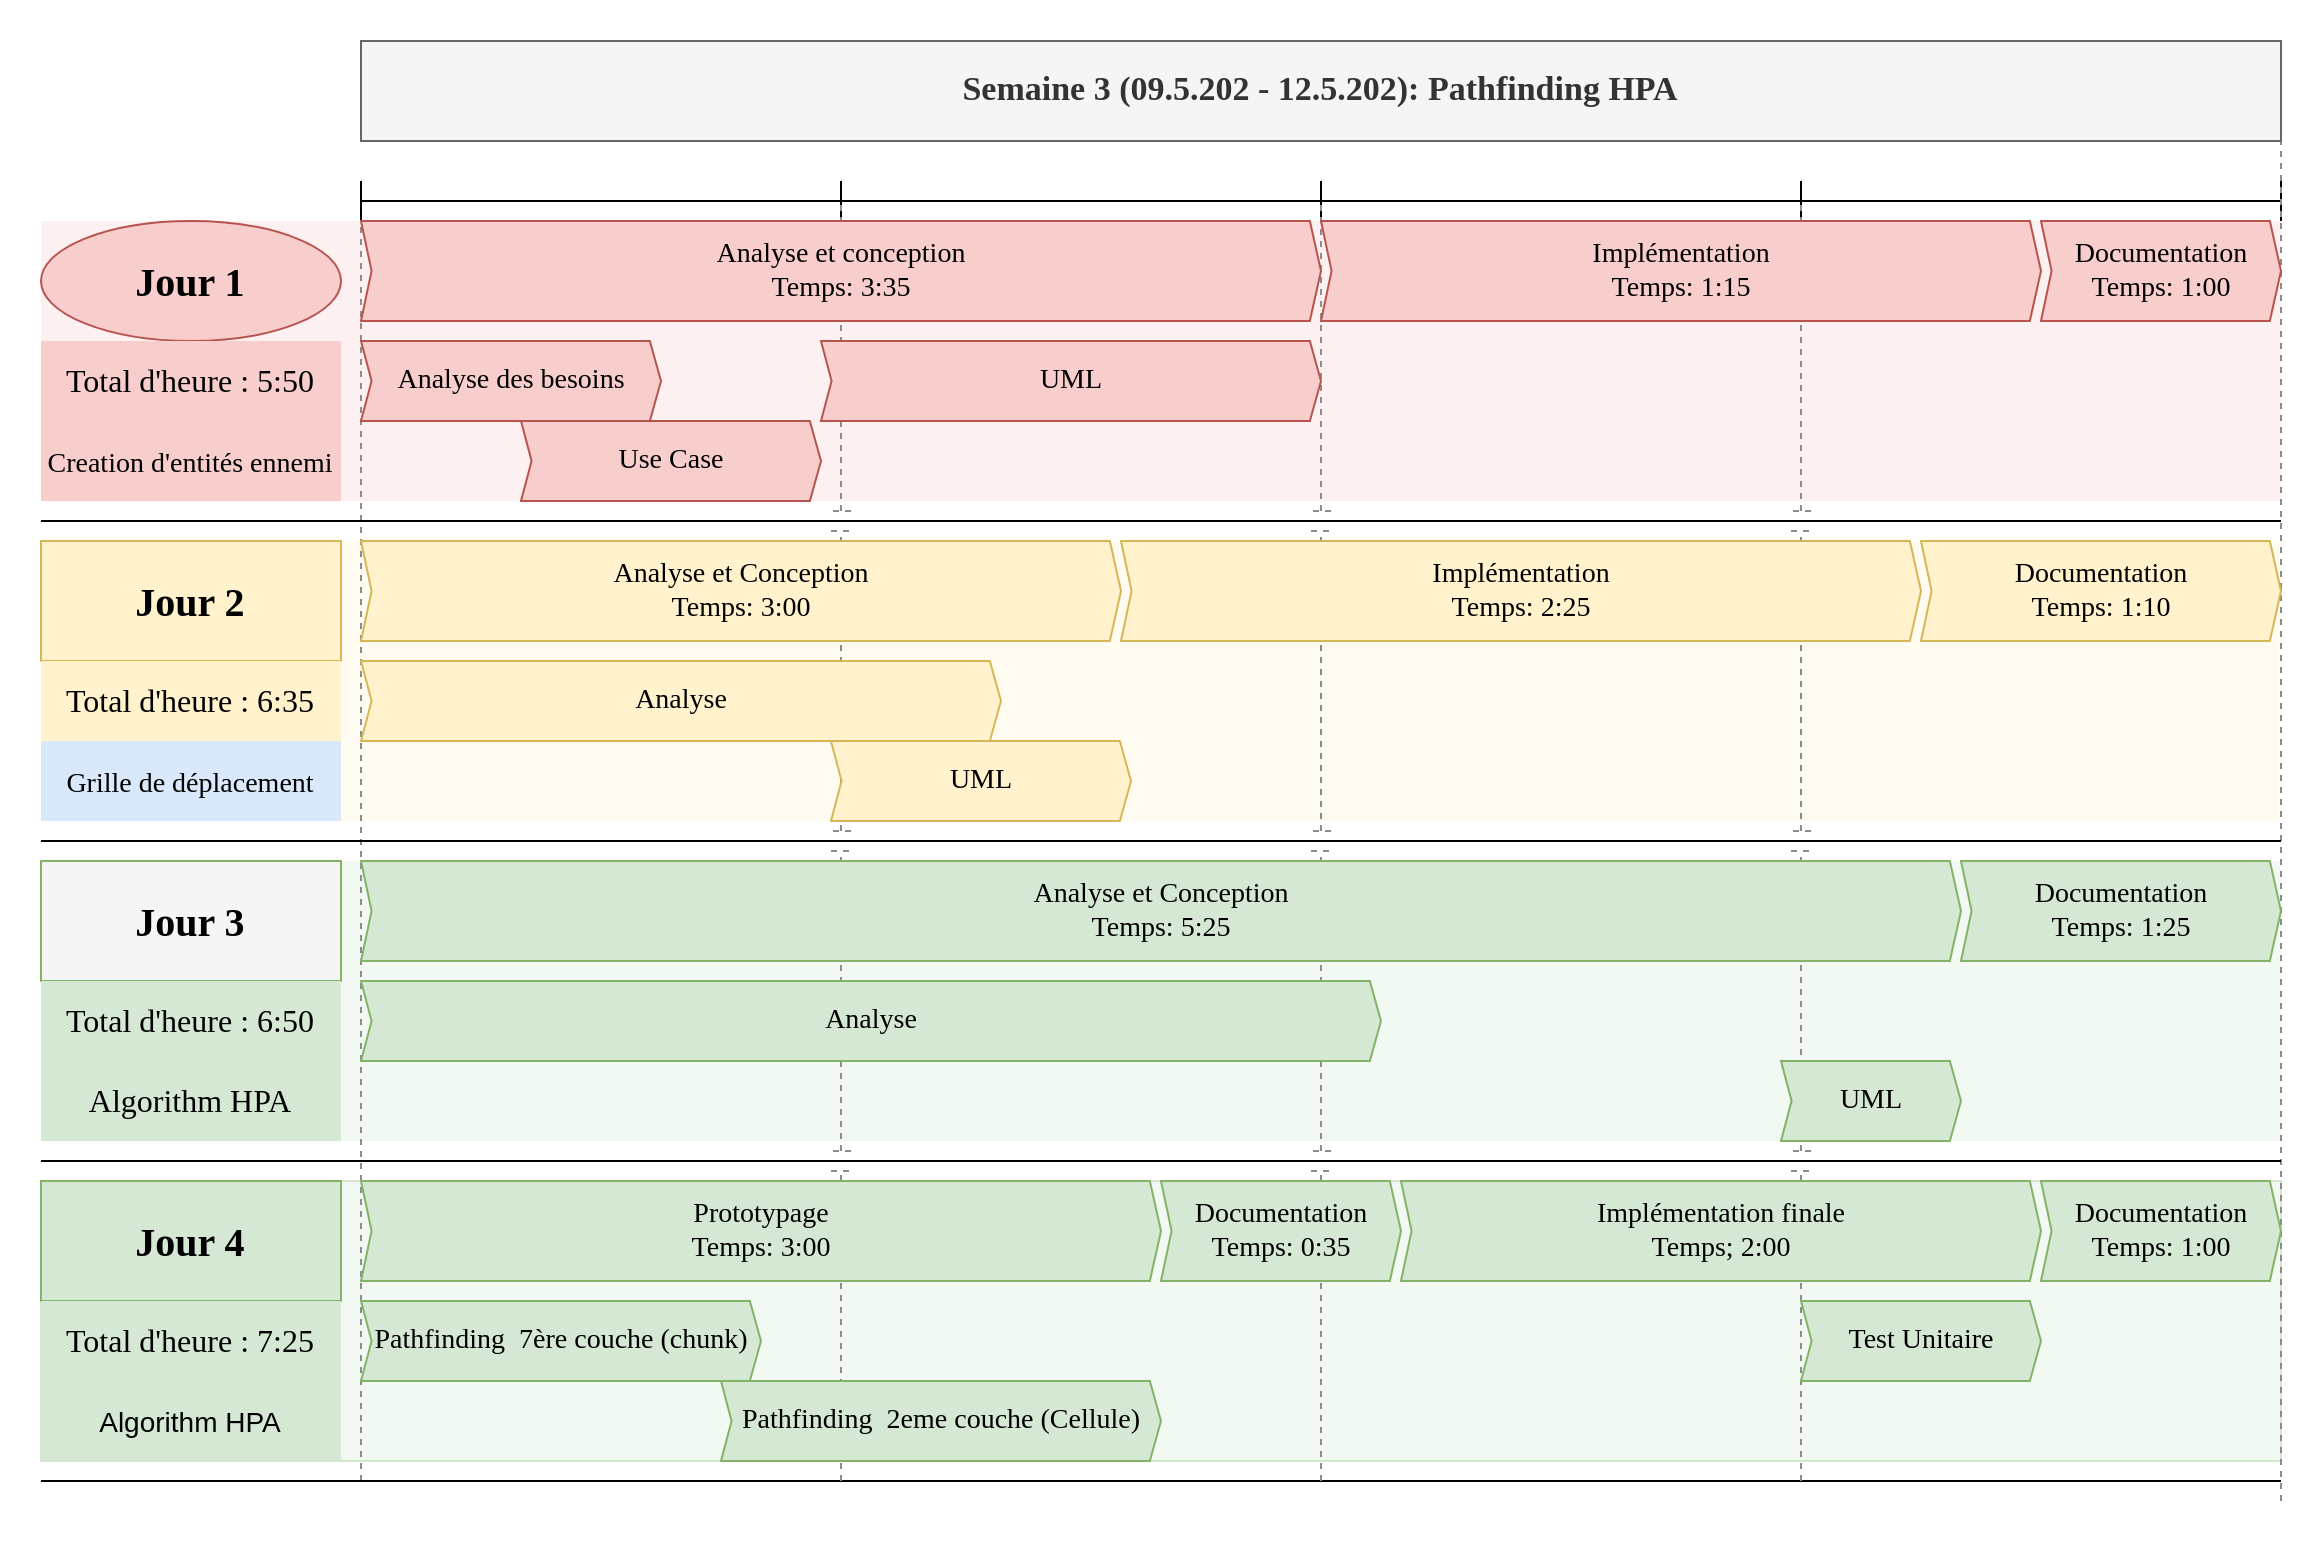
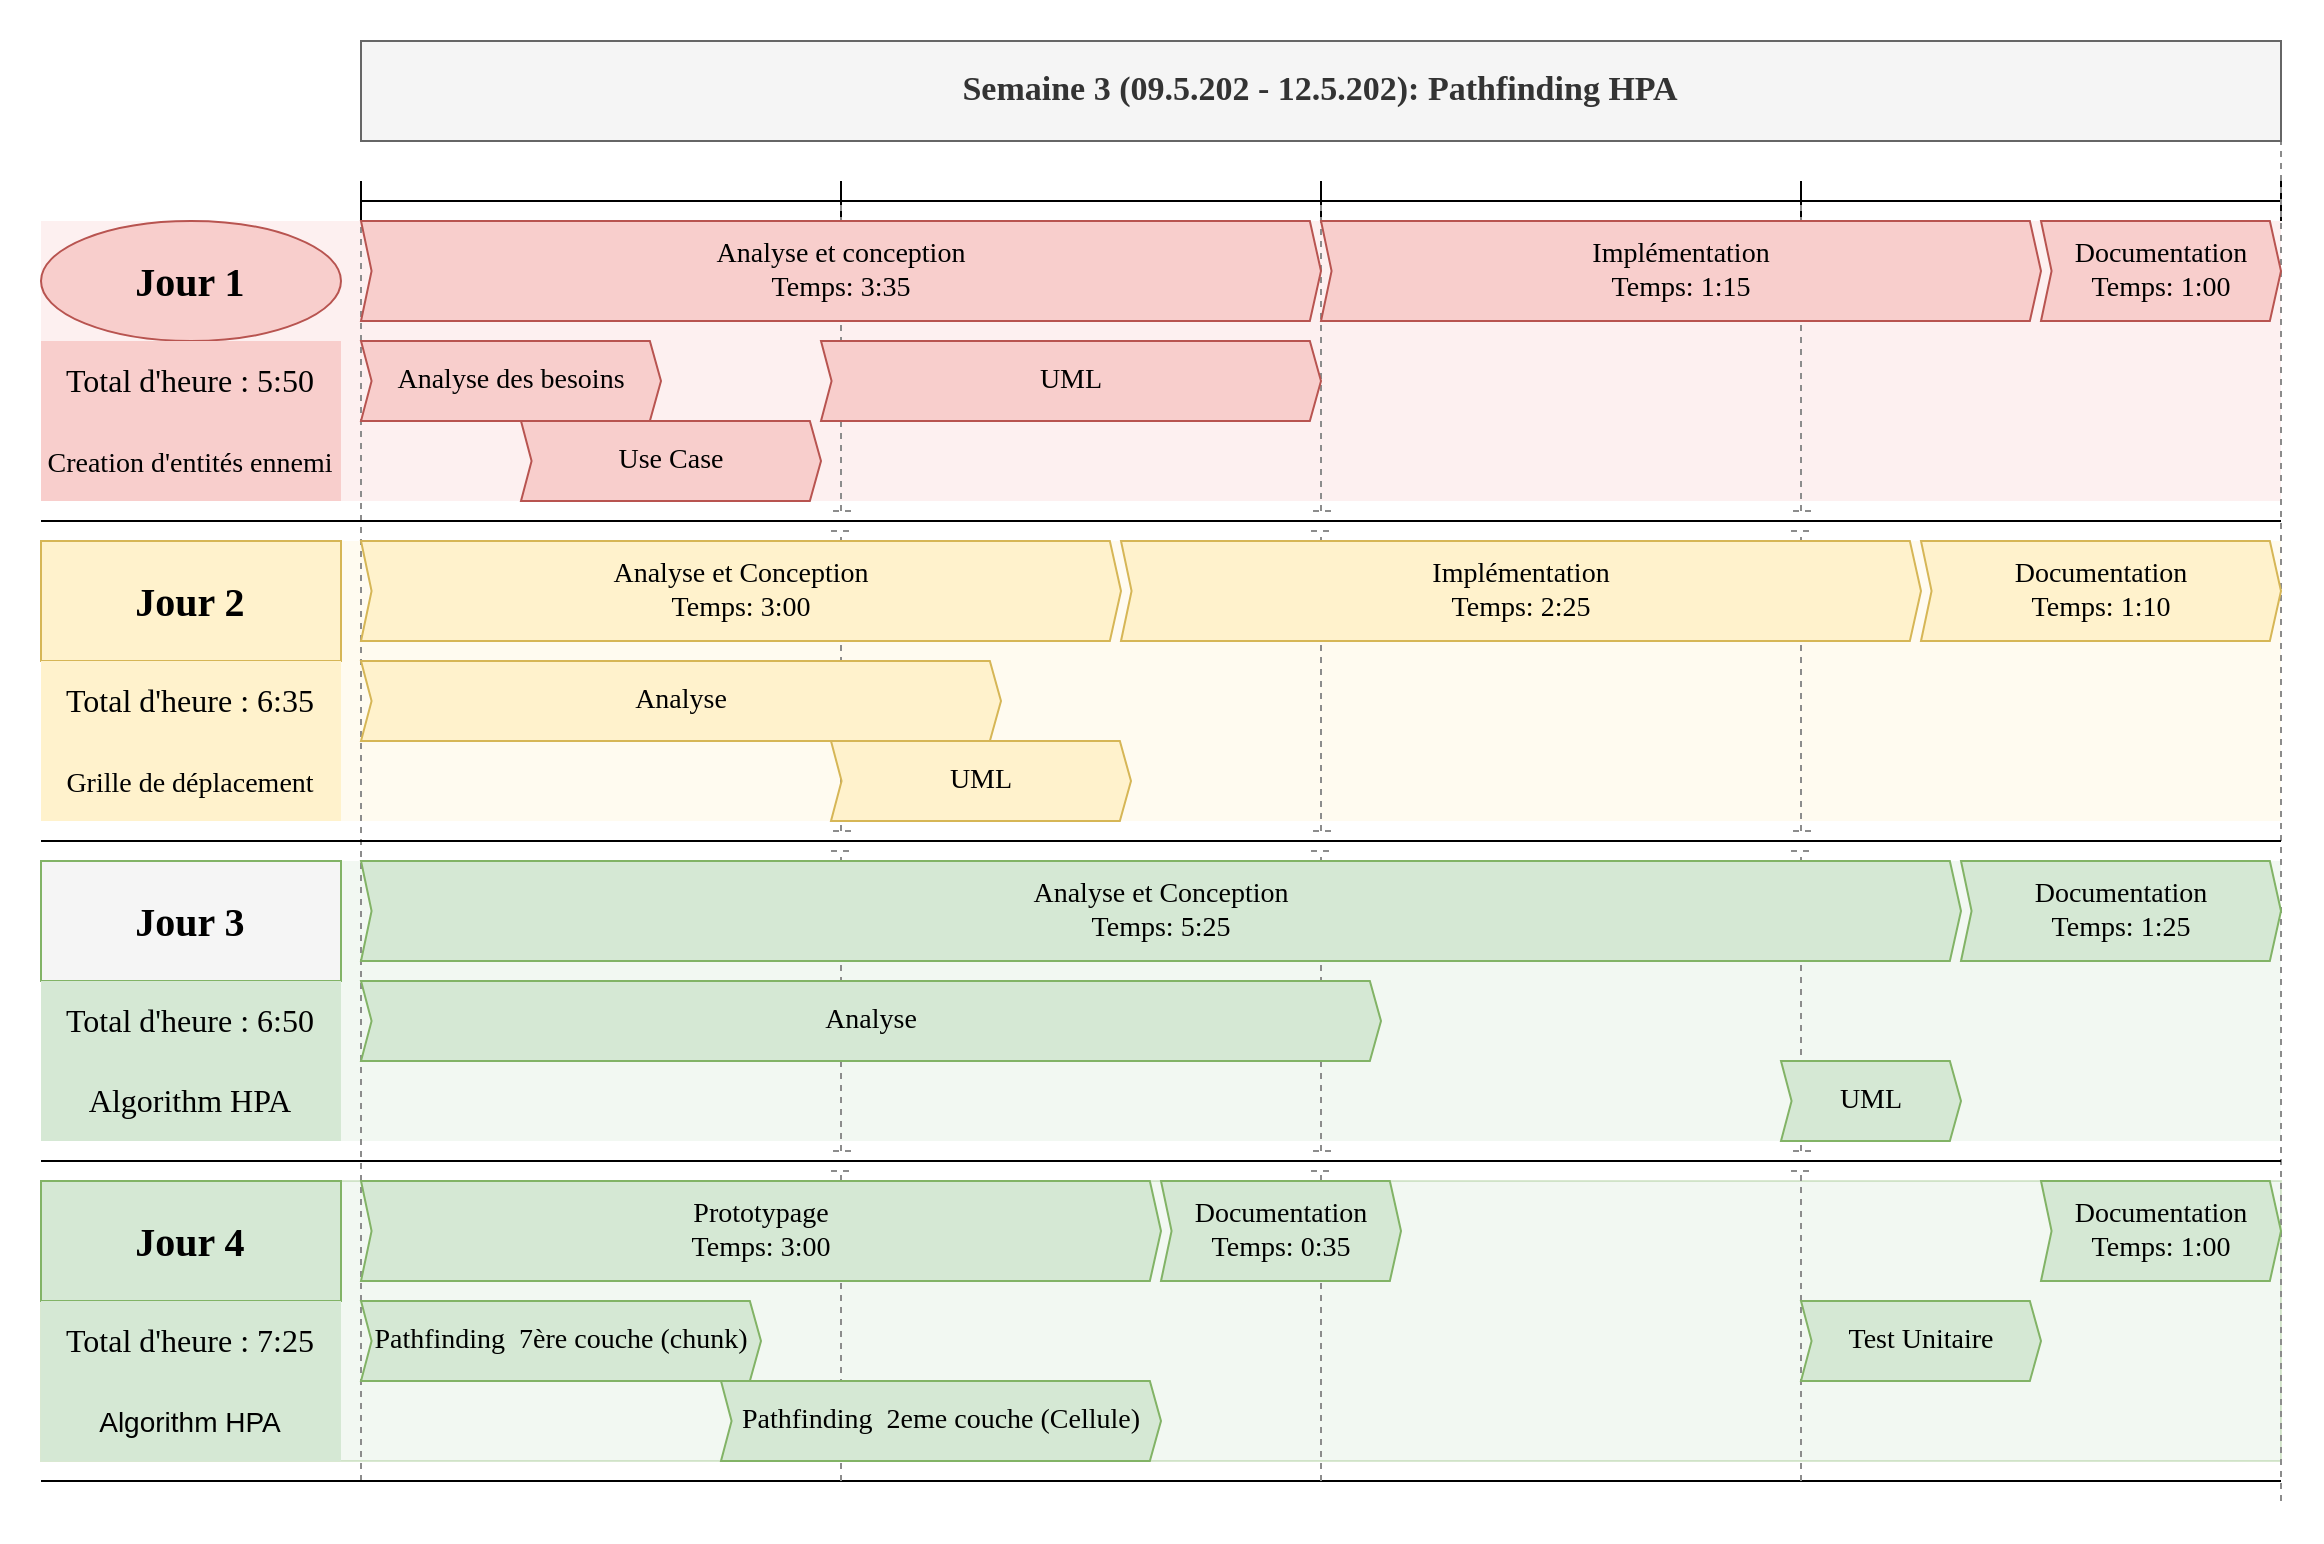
(191, 781) -> (191, 781)
(1721, 1231) -> none
